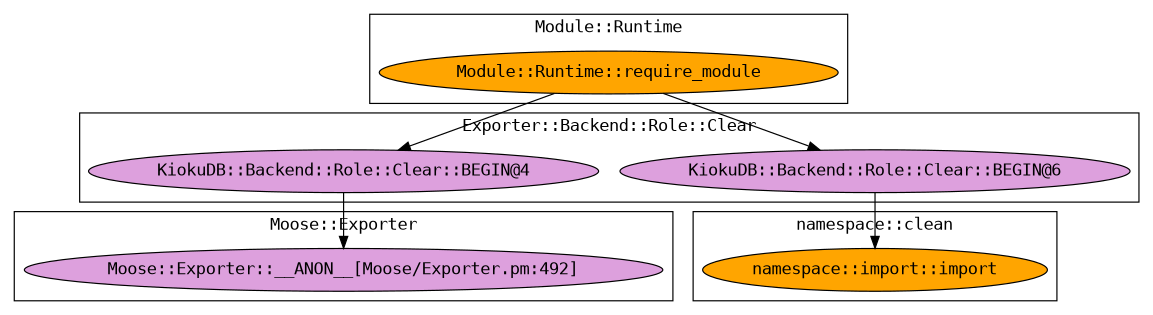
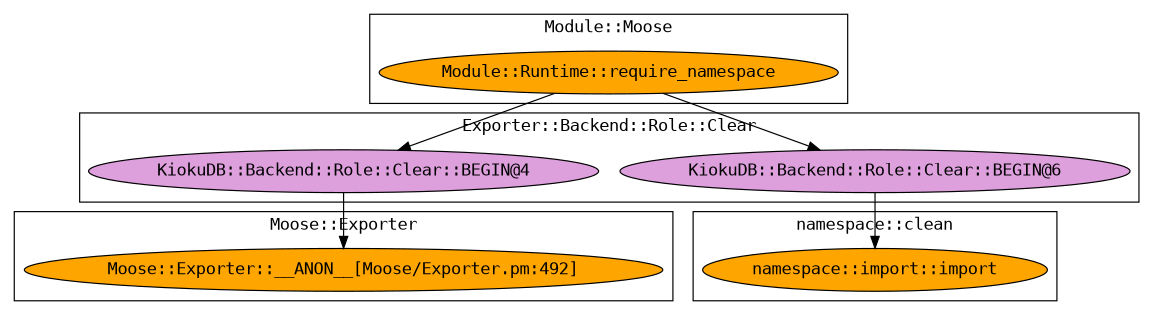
(609, 28) -> (609, 28)
(609, 73) -> (609, 73)
(344, 270) -> (344, 270)
